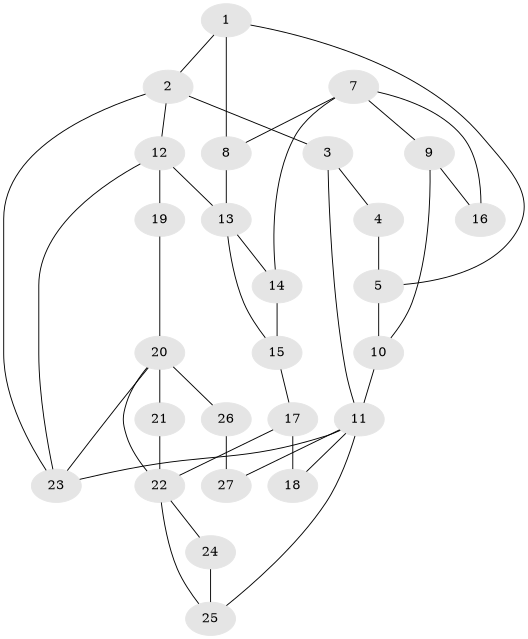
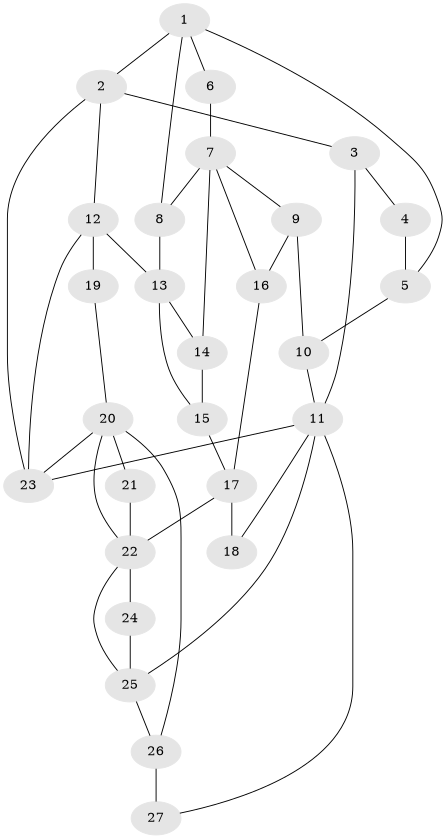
none -> (211, 87)
none -> (247, 386)
none -> (143, 719)
